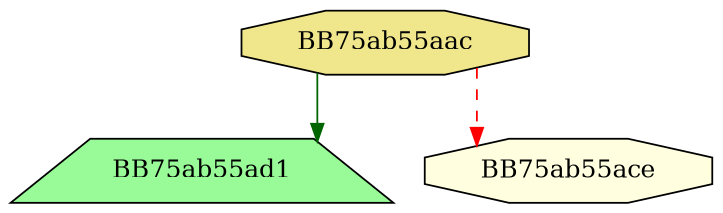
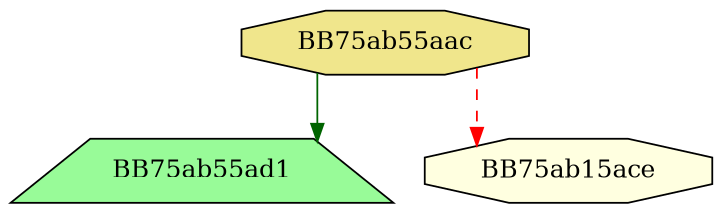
(569, 171) -> (569, 171)
